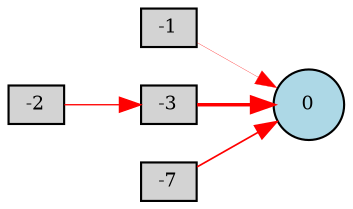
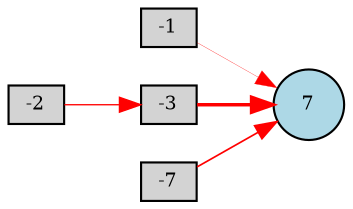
(309, 105) -> (309, 105)
